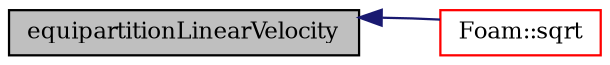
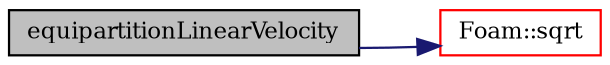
(411, 18) -> (388, 48)
